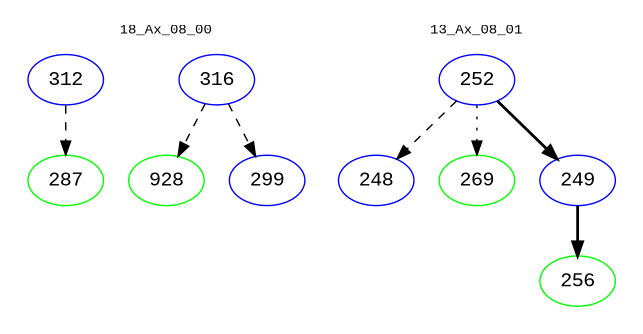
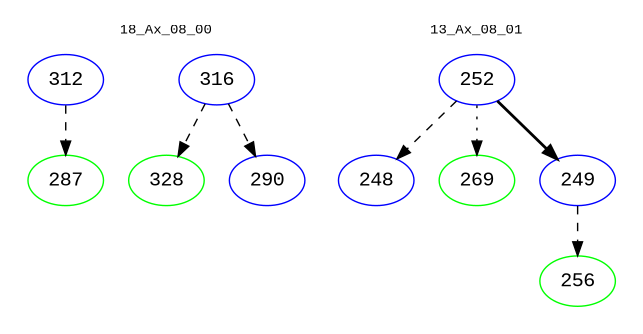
(166, 180) -> (166, 180)
(267, 180) -> (267, 180)
(578, 224) -> (578, 224)
